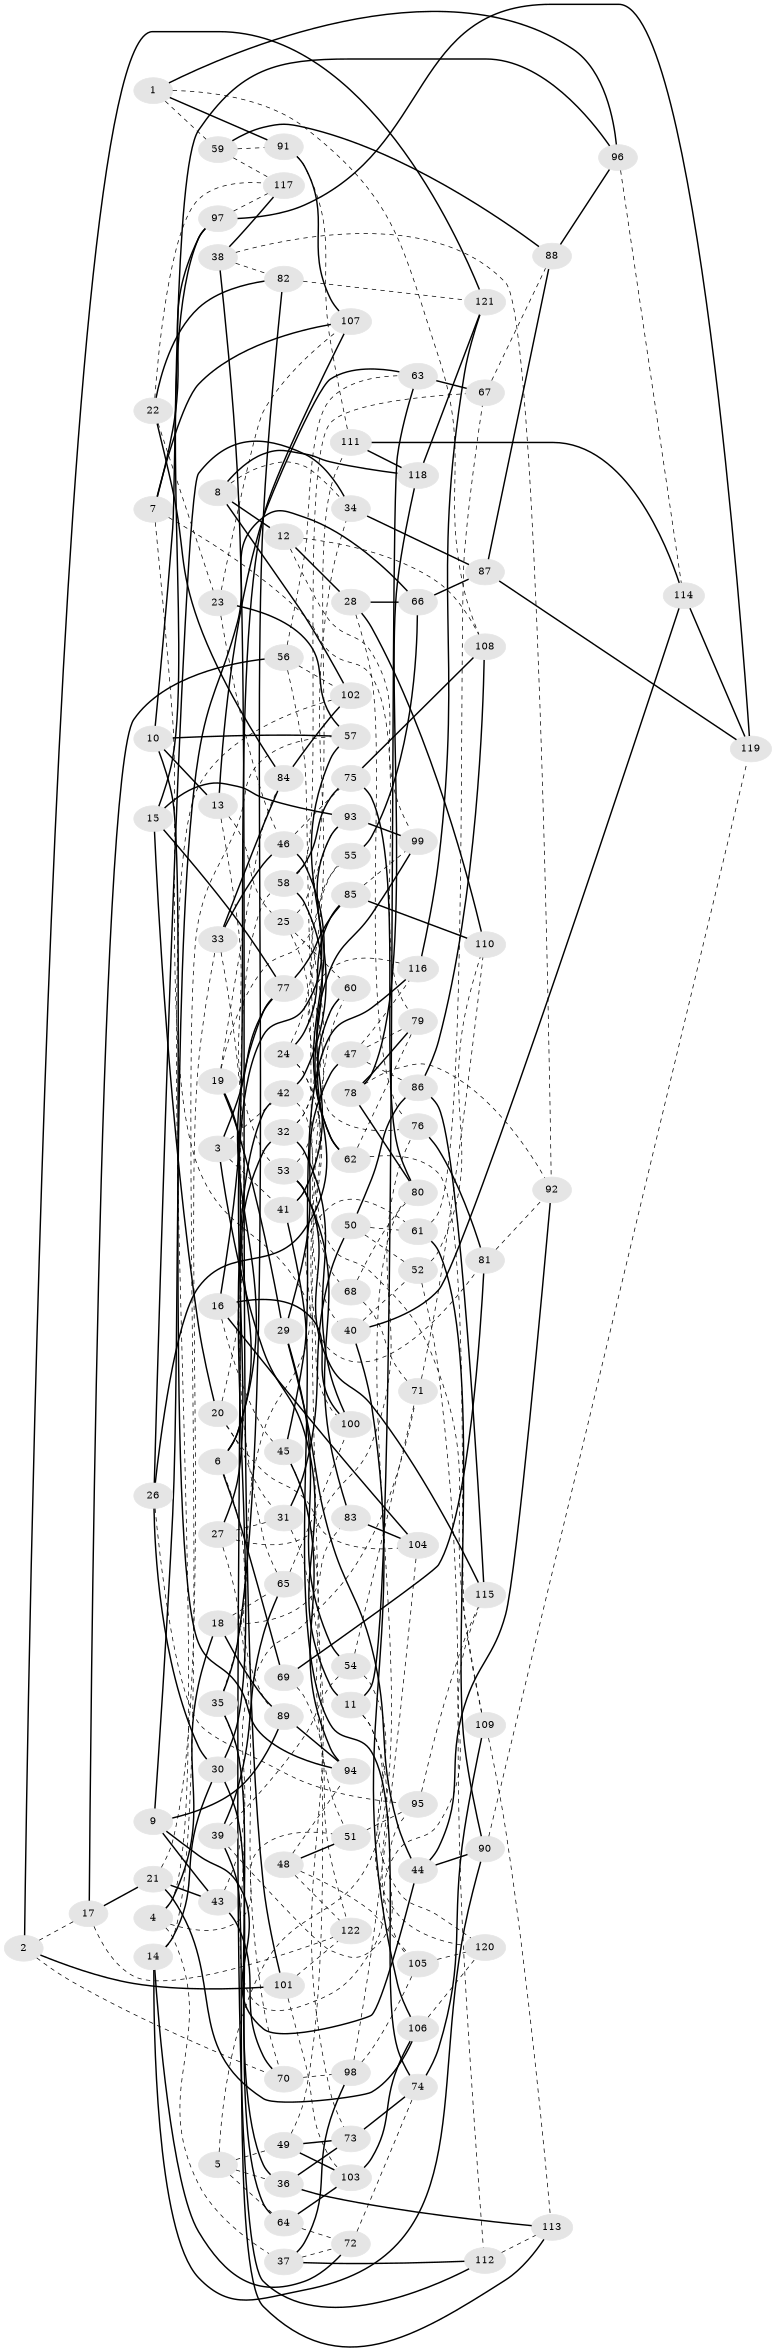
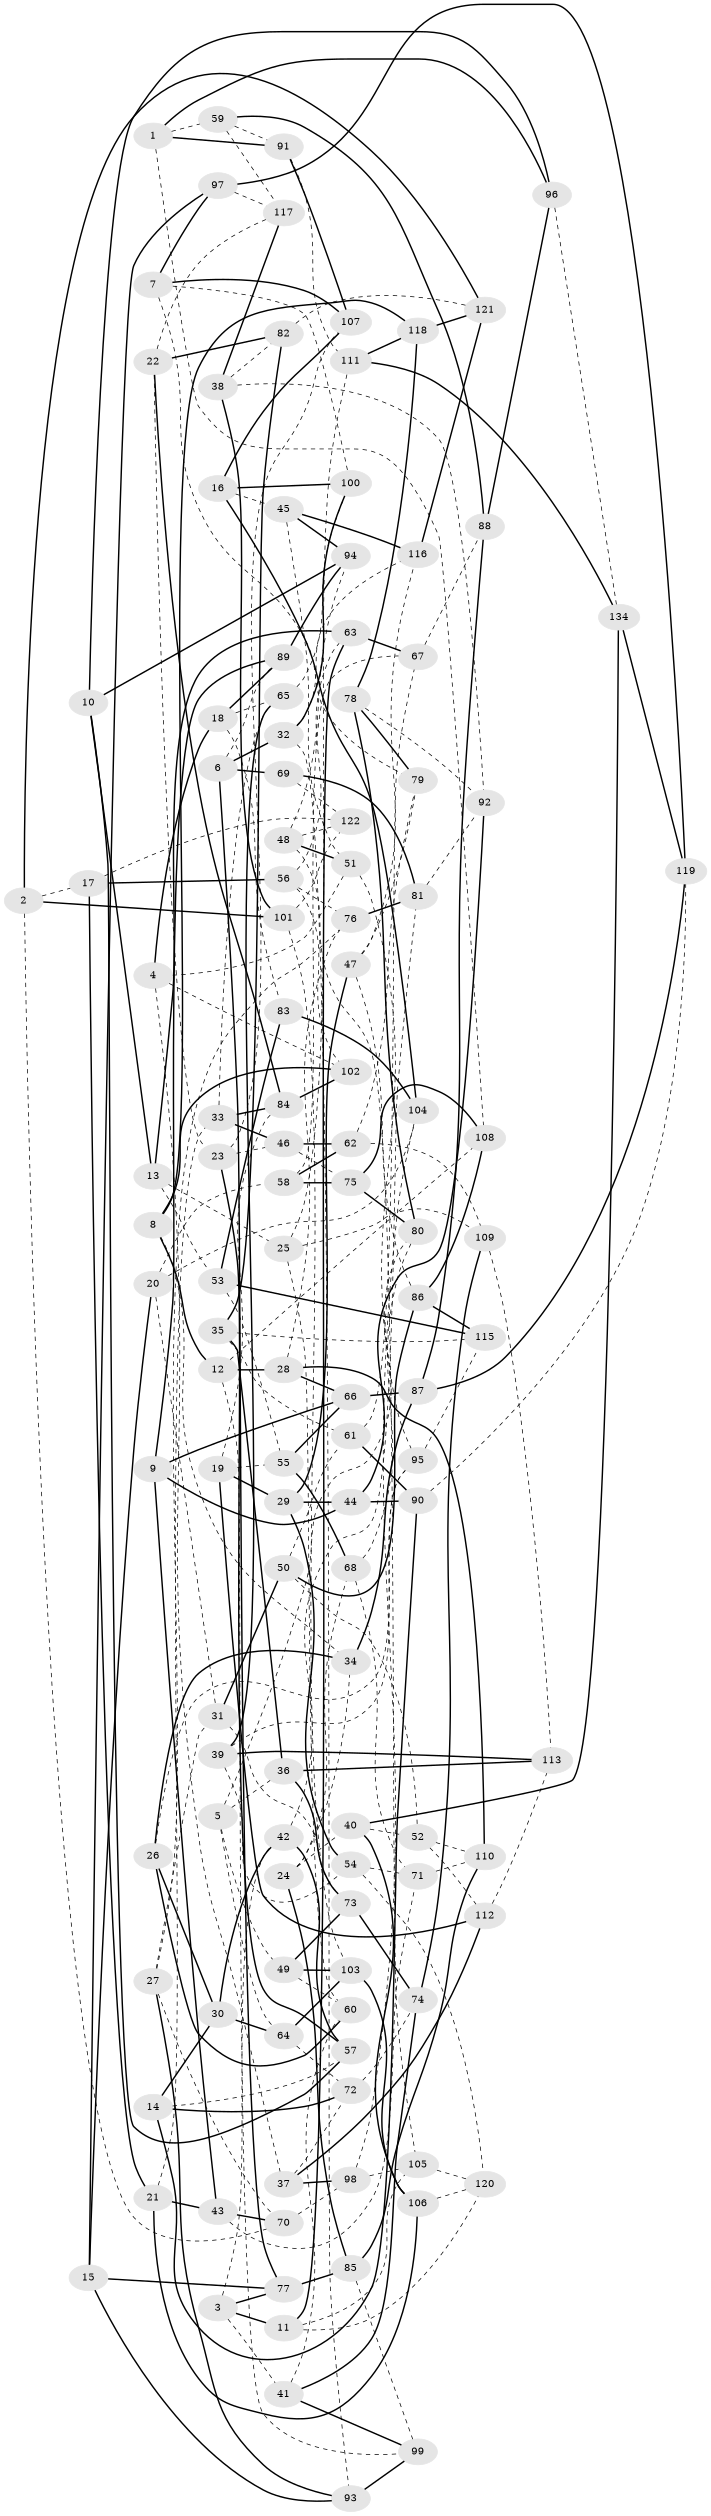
(684, 596) -> (619, 617)
none -> (333, 1530)
